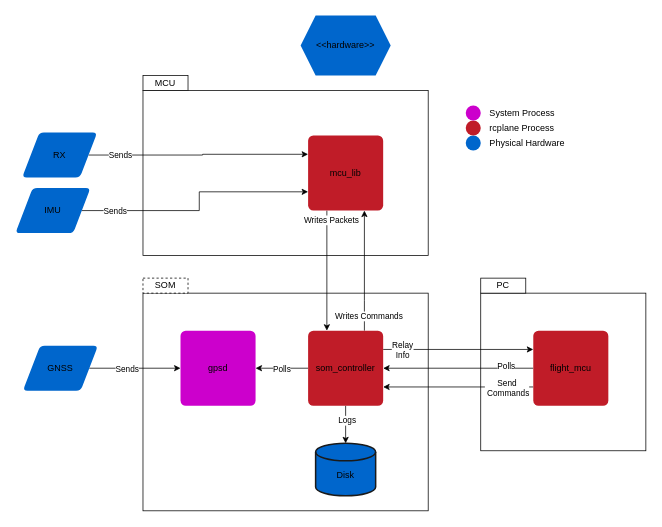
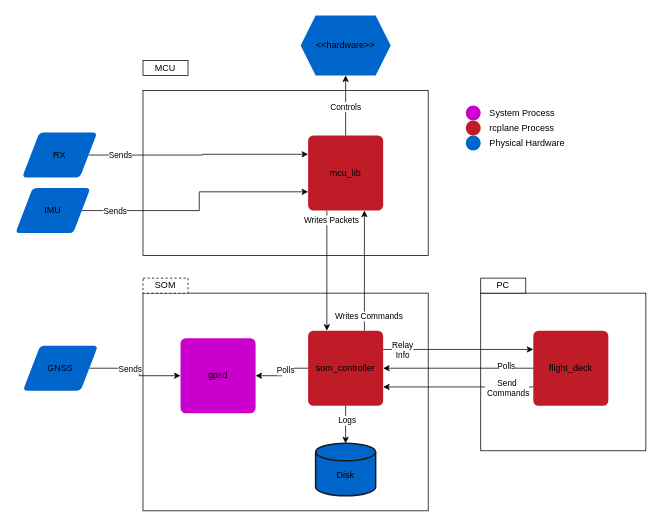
(165, 83) -> (165, 68)
none -> (345, 108)
(218, 368) -> (218, 375)
(570, 368) -> (570, 368)
